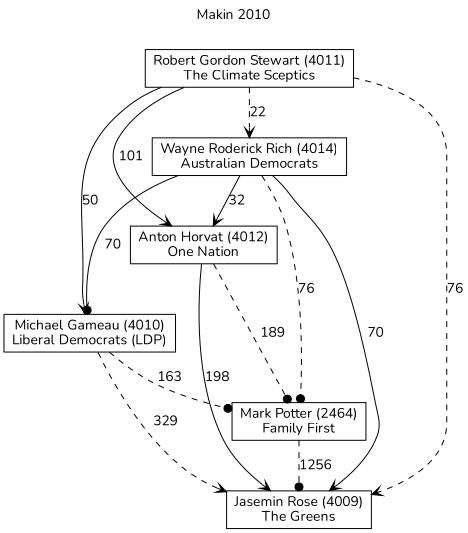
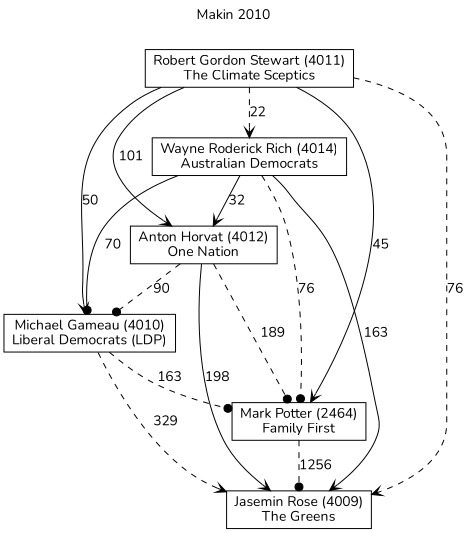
none -> (372, 230)
none -> (150, 287)
(376, 333) -> (376, 333)
